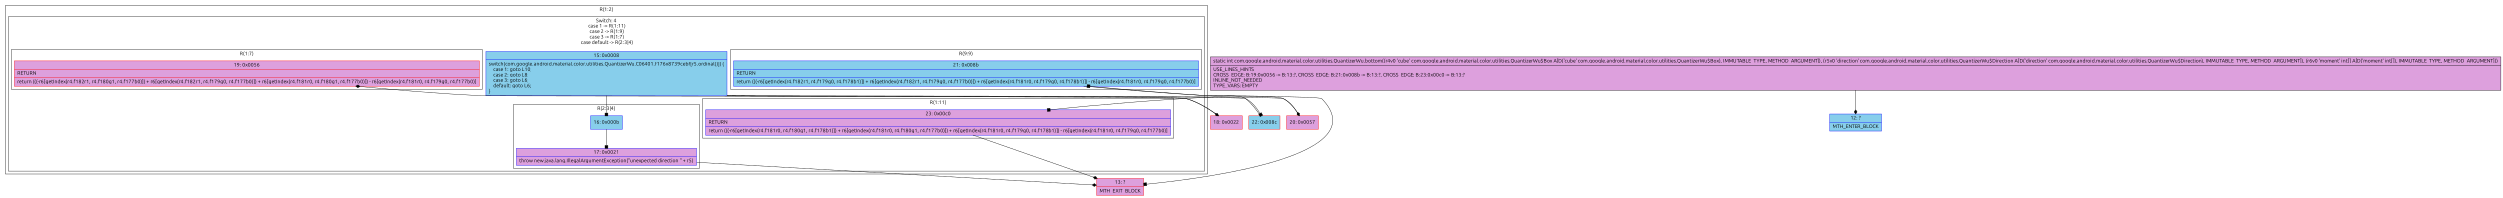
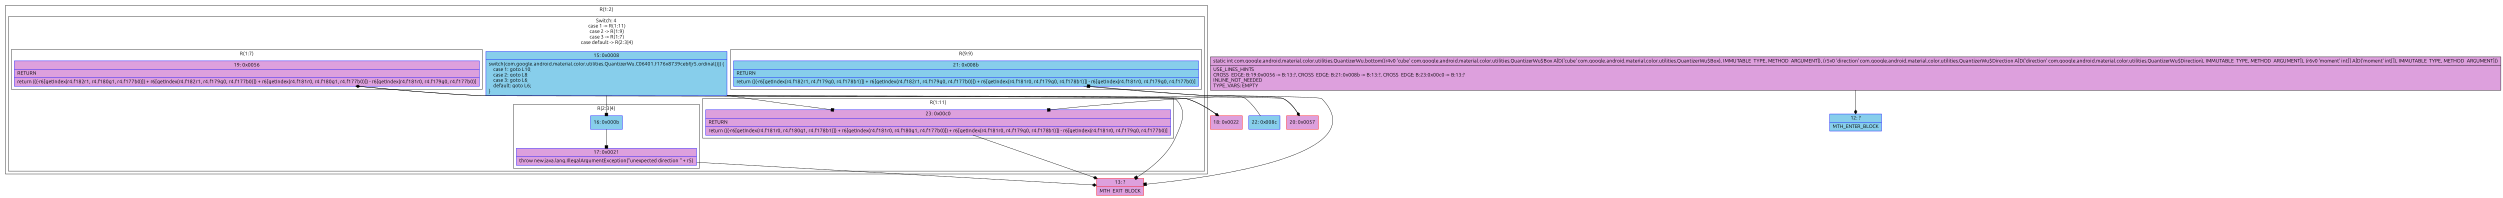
(247, 74) -> (247, 74)
none -> (814, 96)
(996, 96) -> (779, 103)
(1264, 123) -> (1264, 123)
